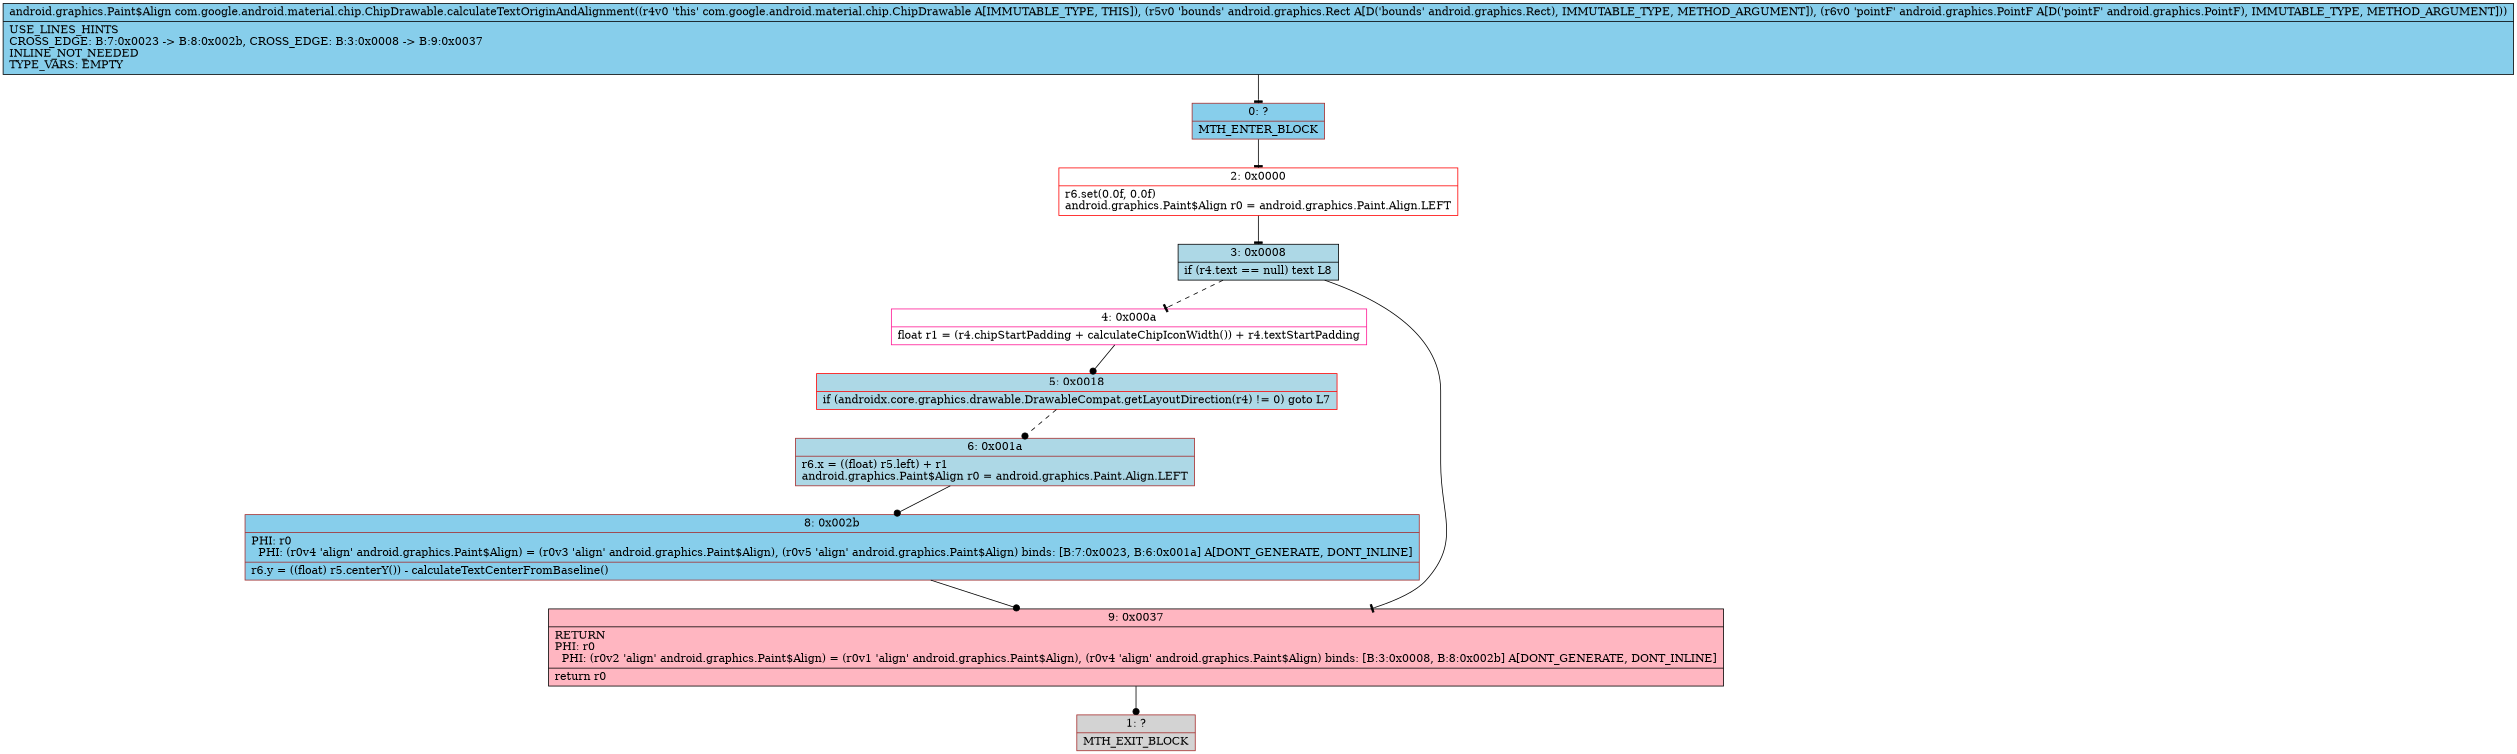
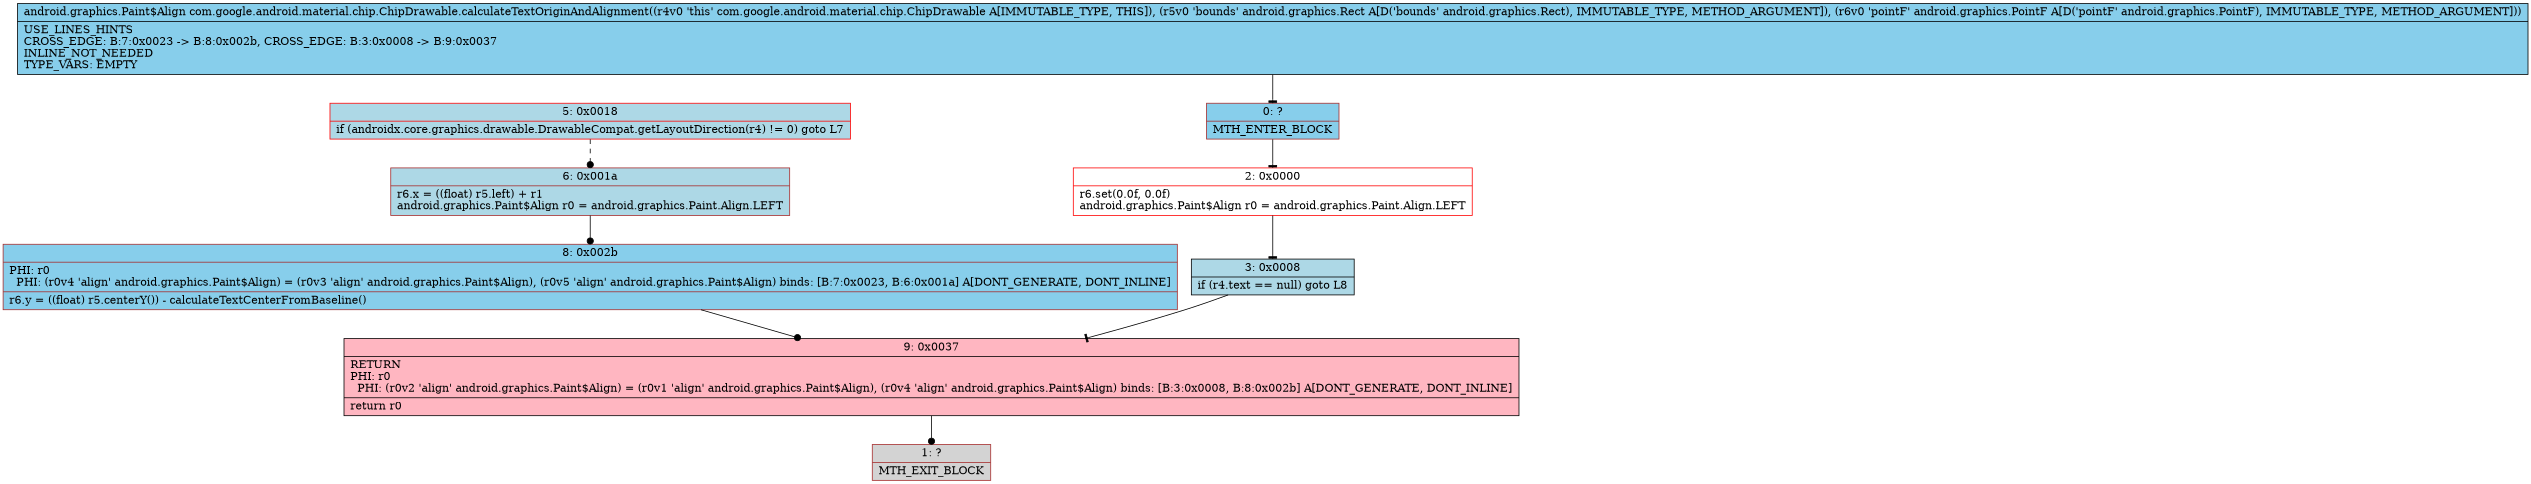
(1258, 271) -> (1273, 286)
(1129, 327) -> none
